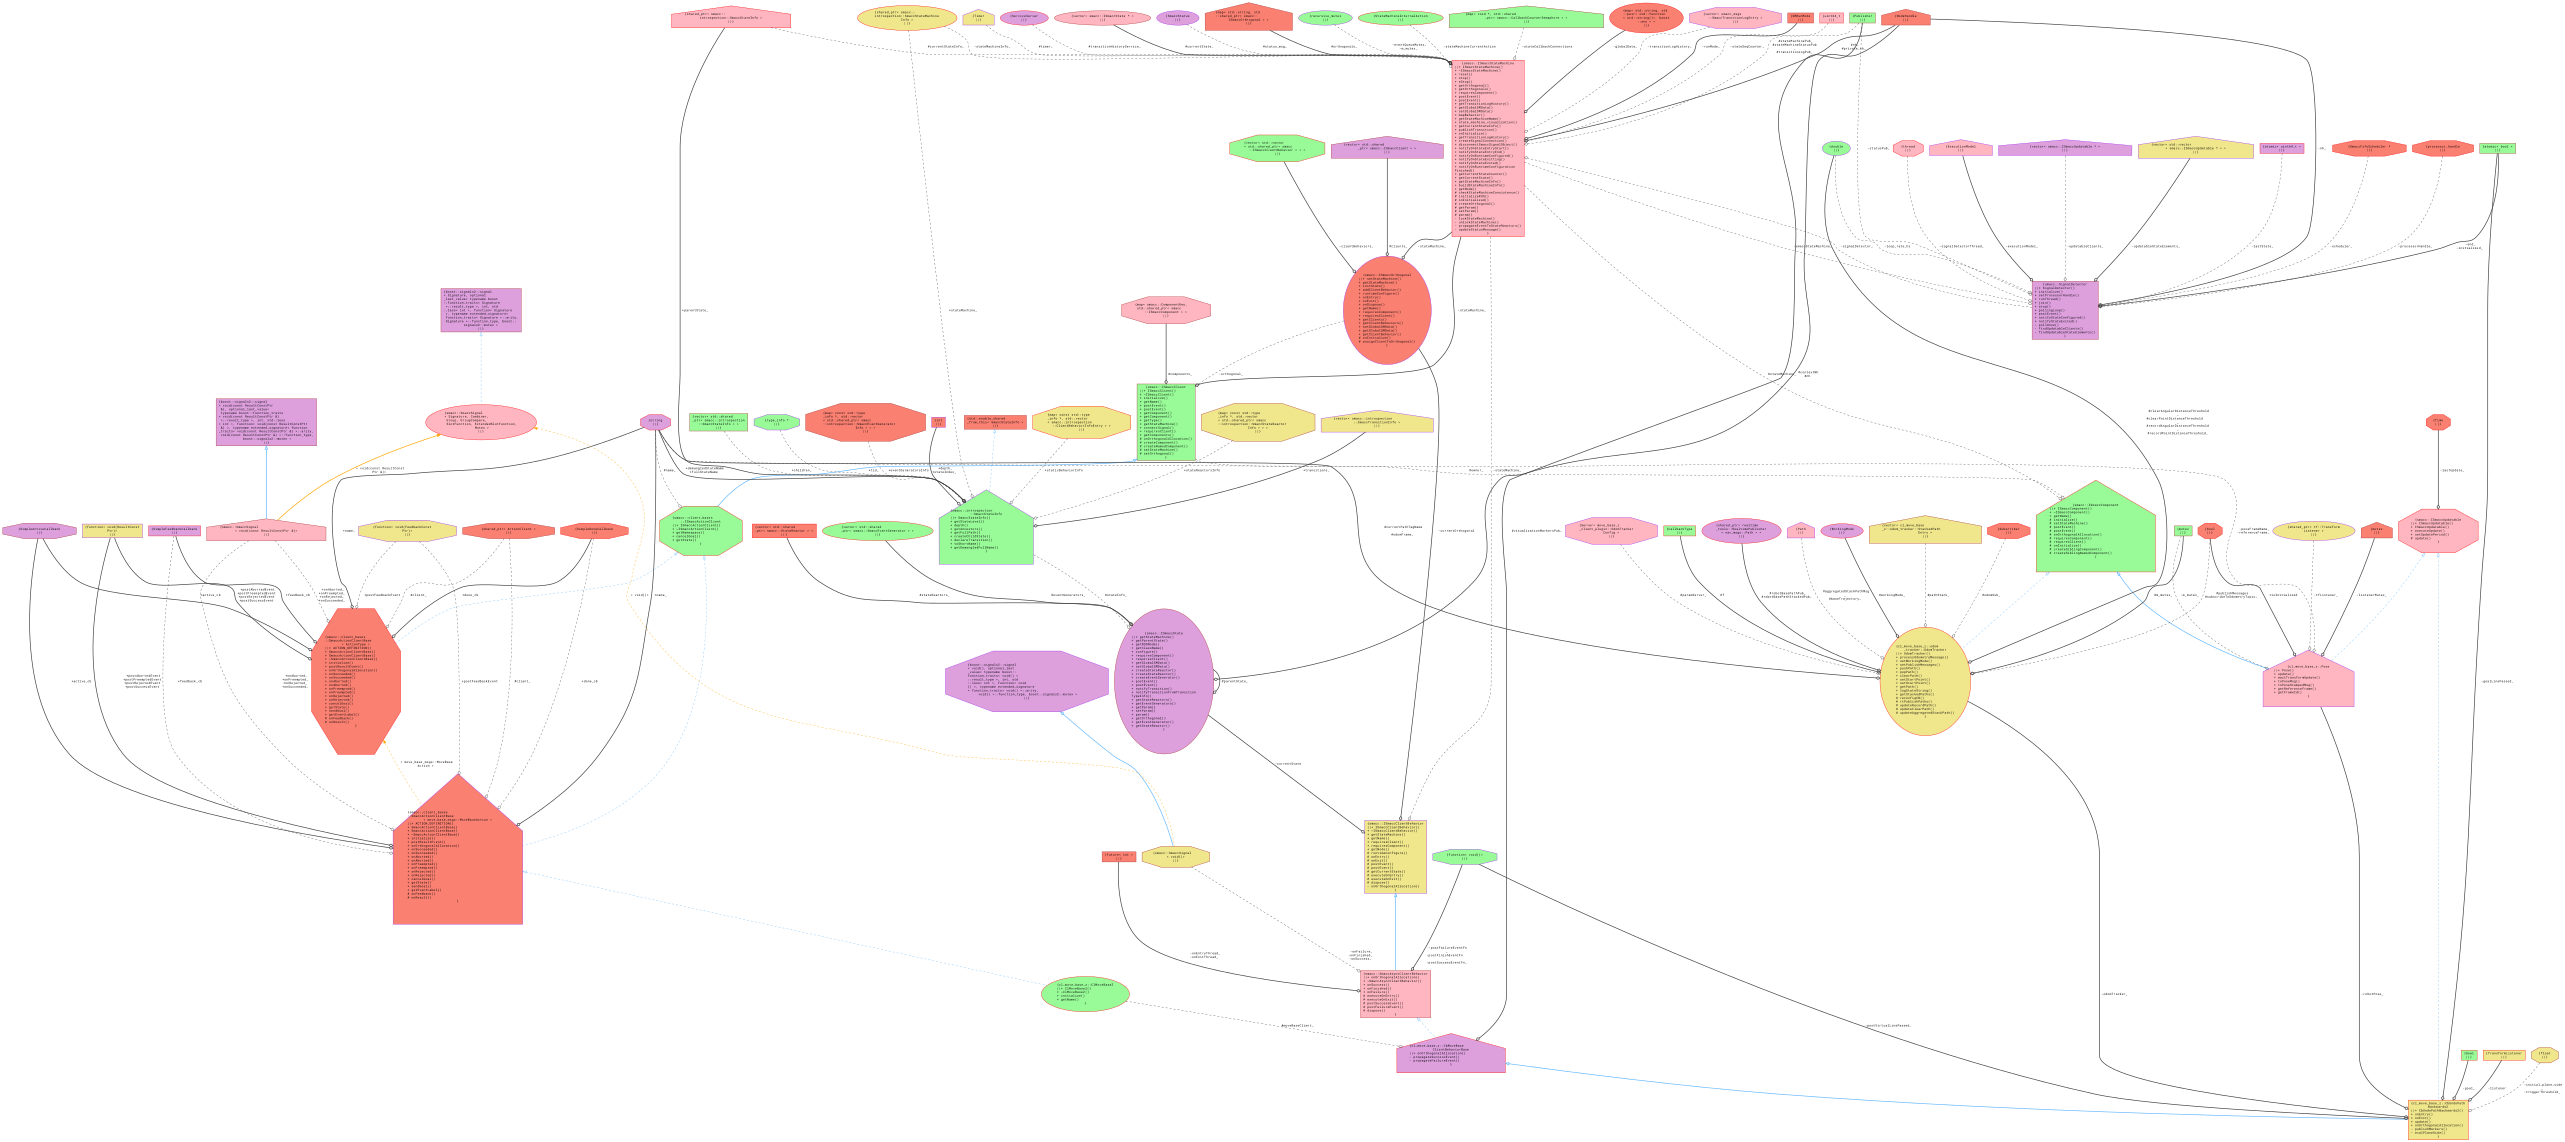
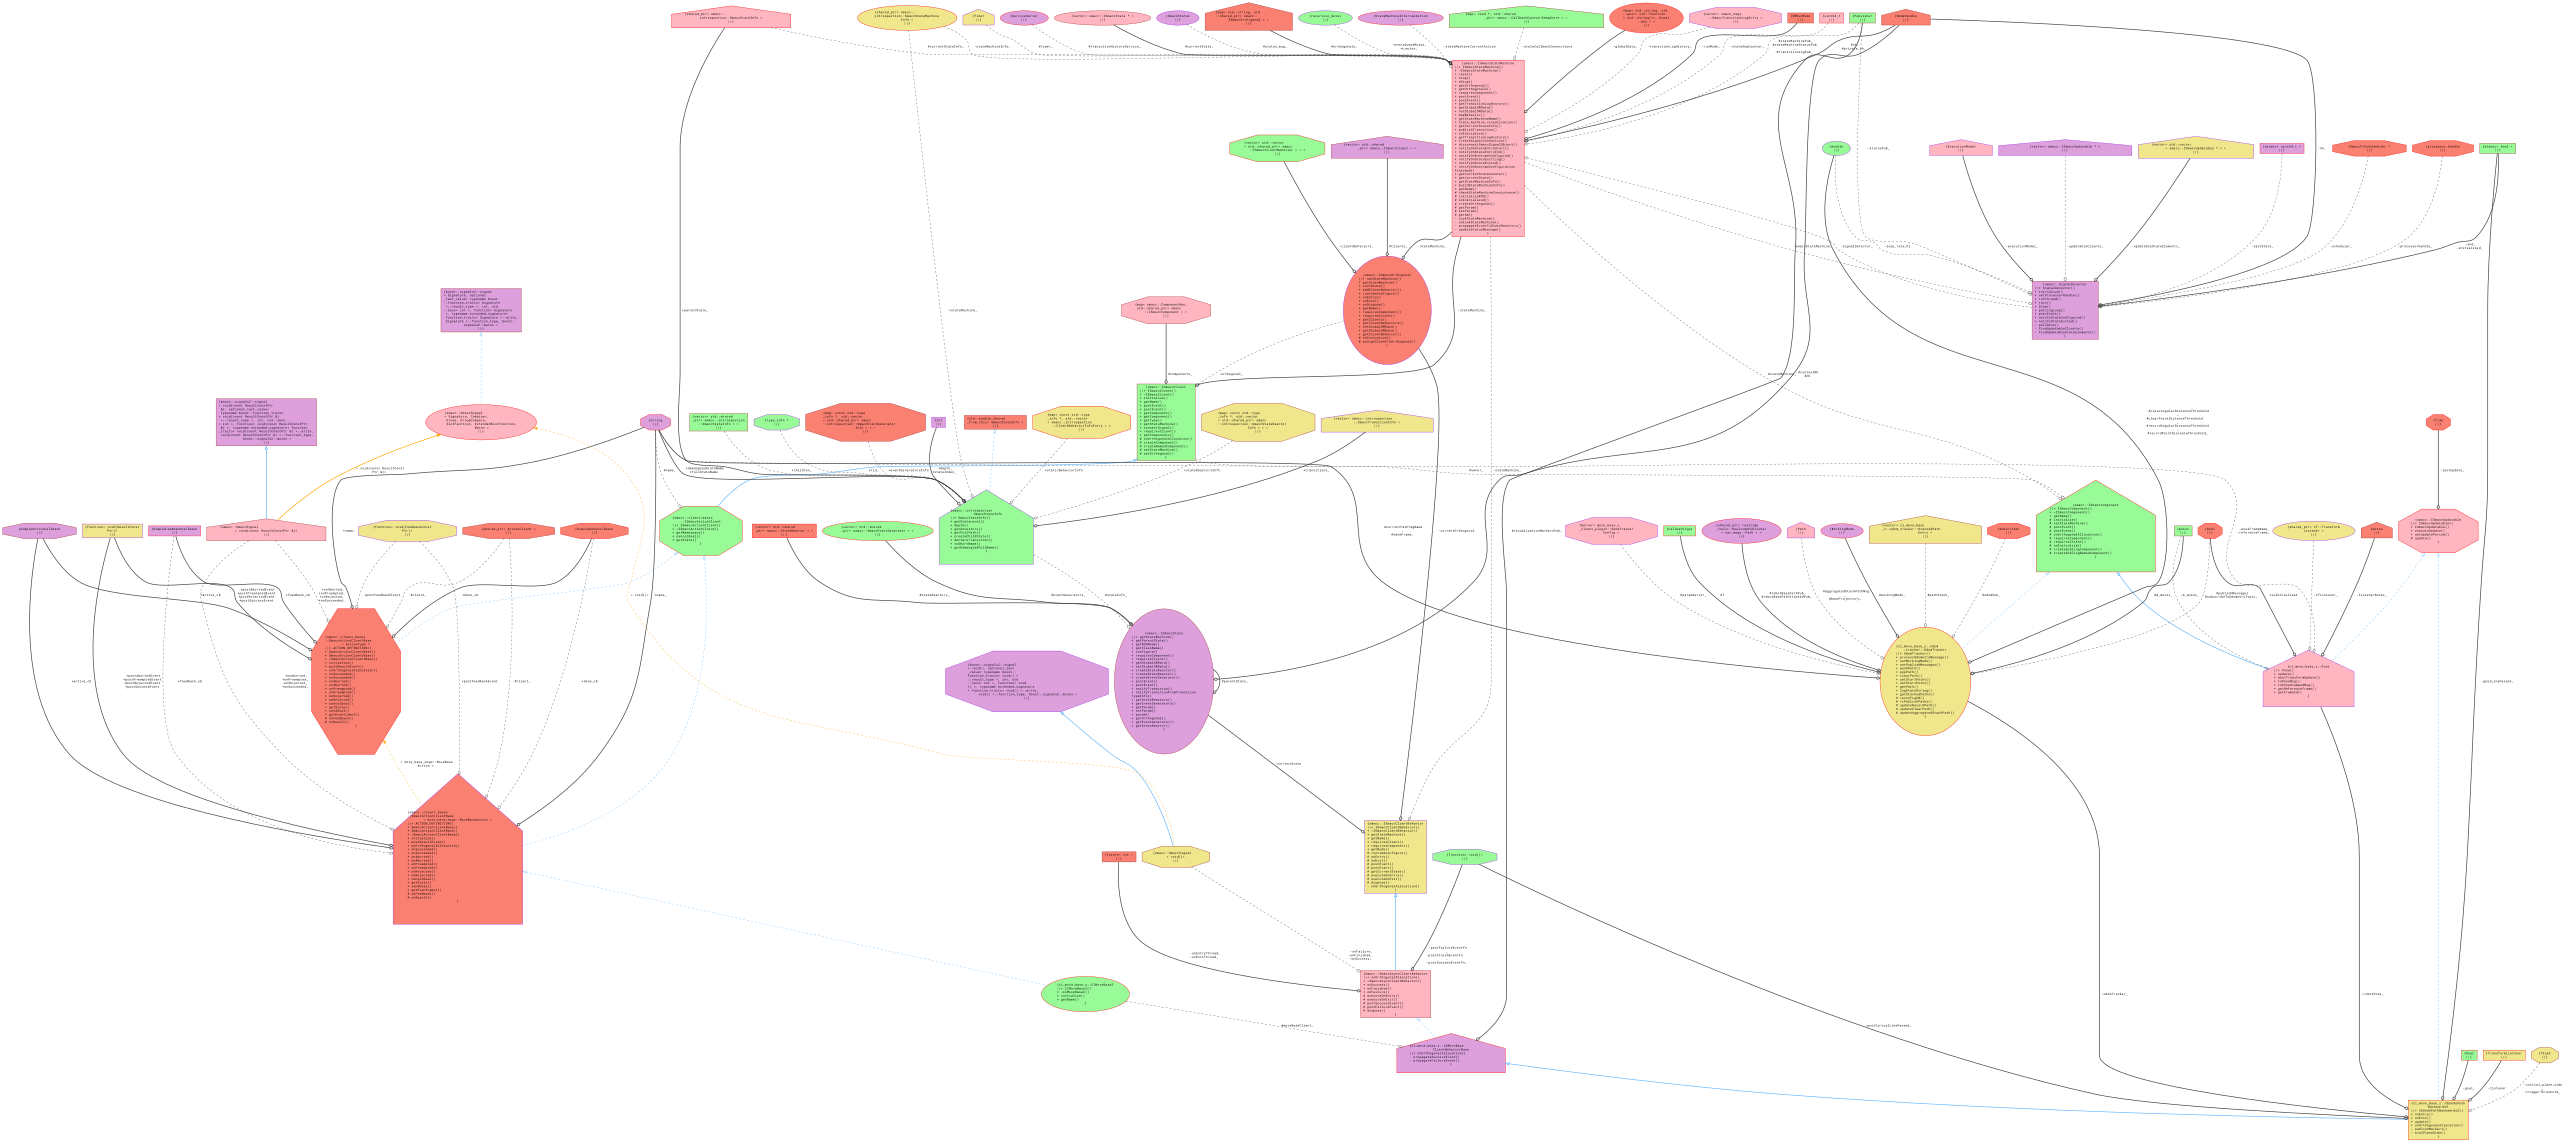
(1401, 18) -> (1401, 18)
(1908, 148) -> none
(939, 422) -> (939, 422)
